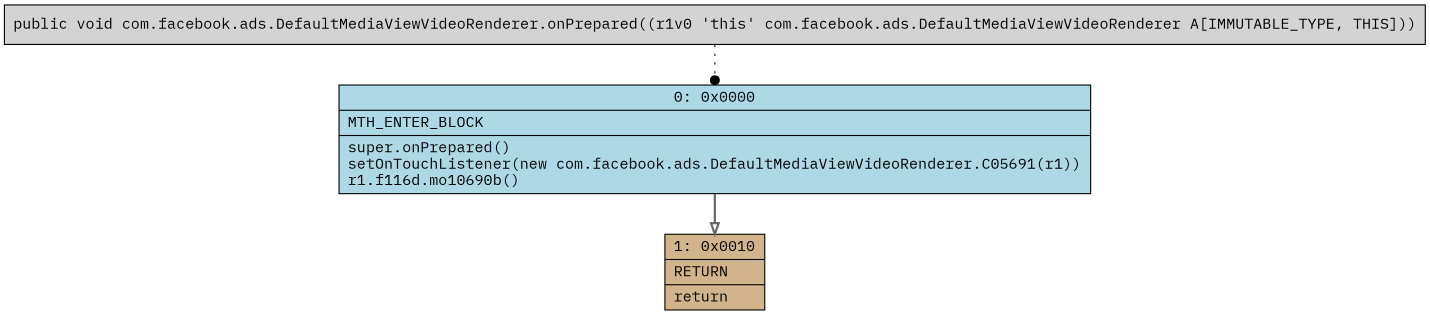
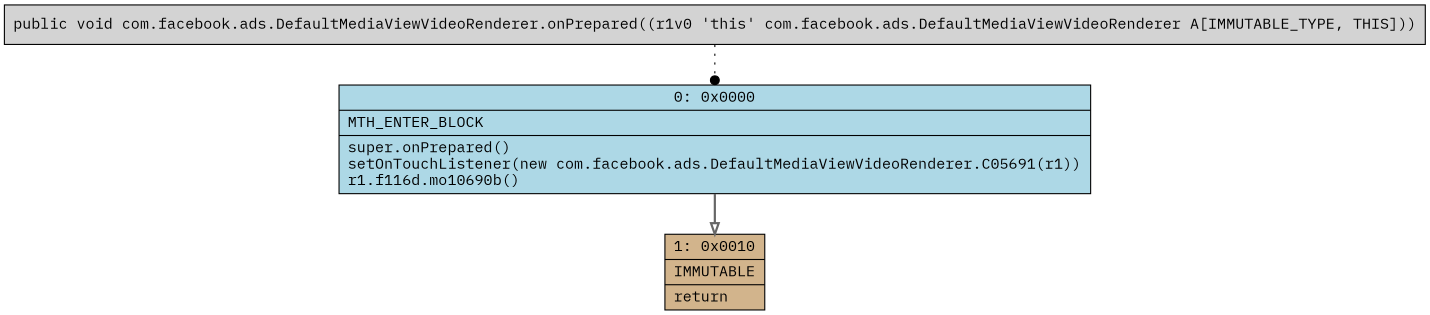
(701, 272) -> (715, 272)
